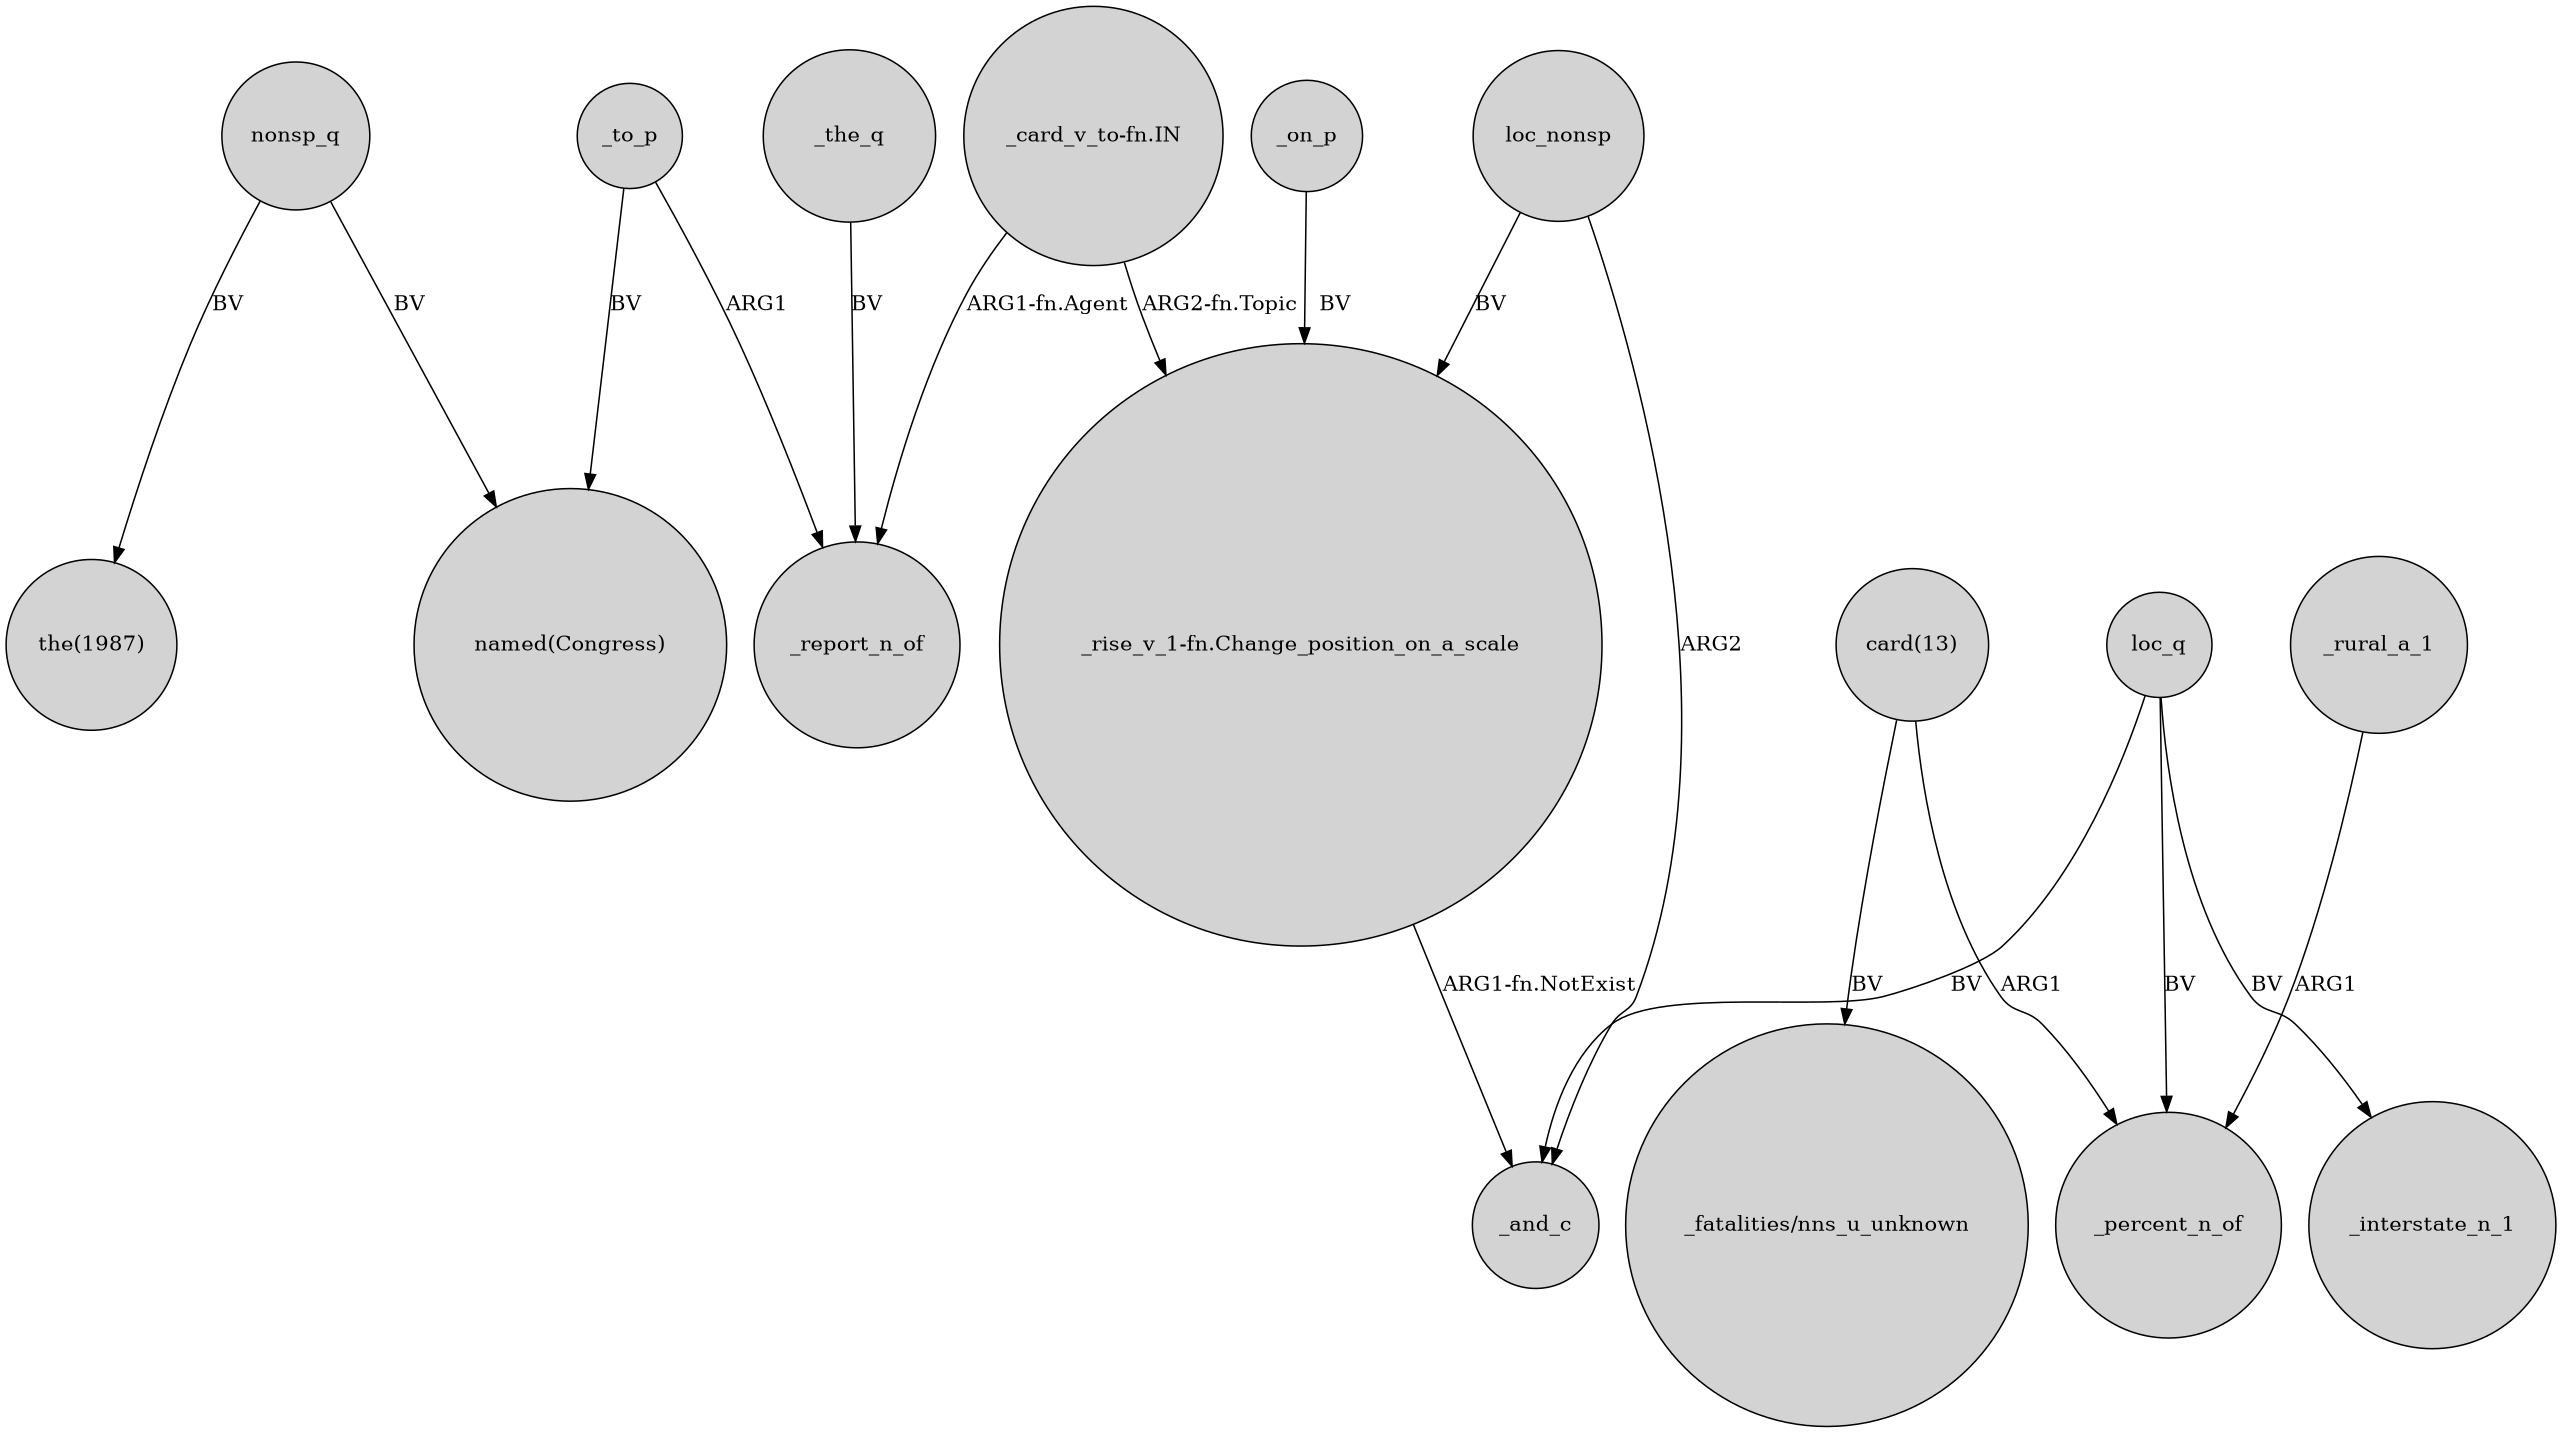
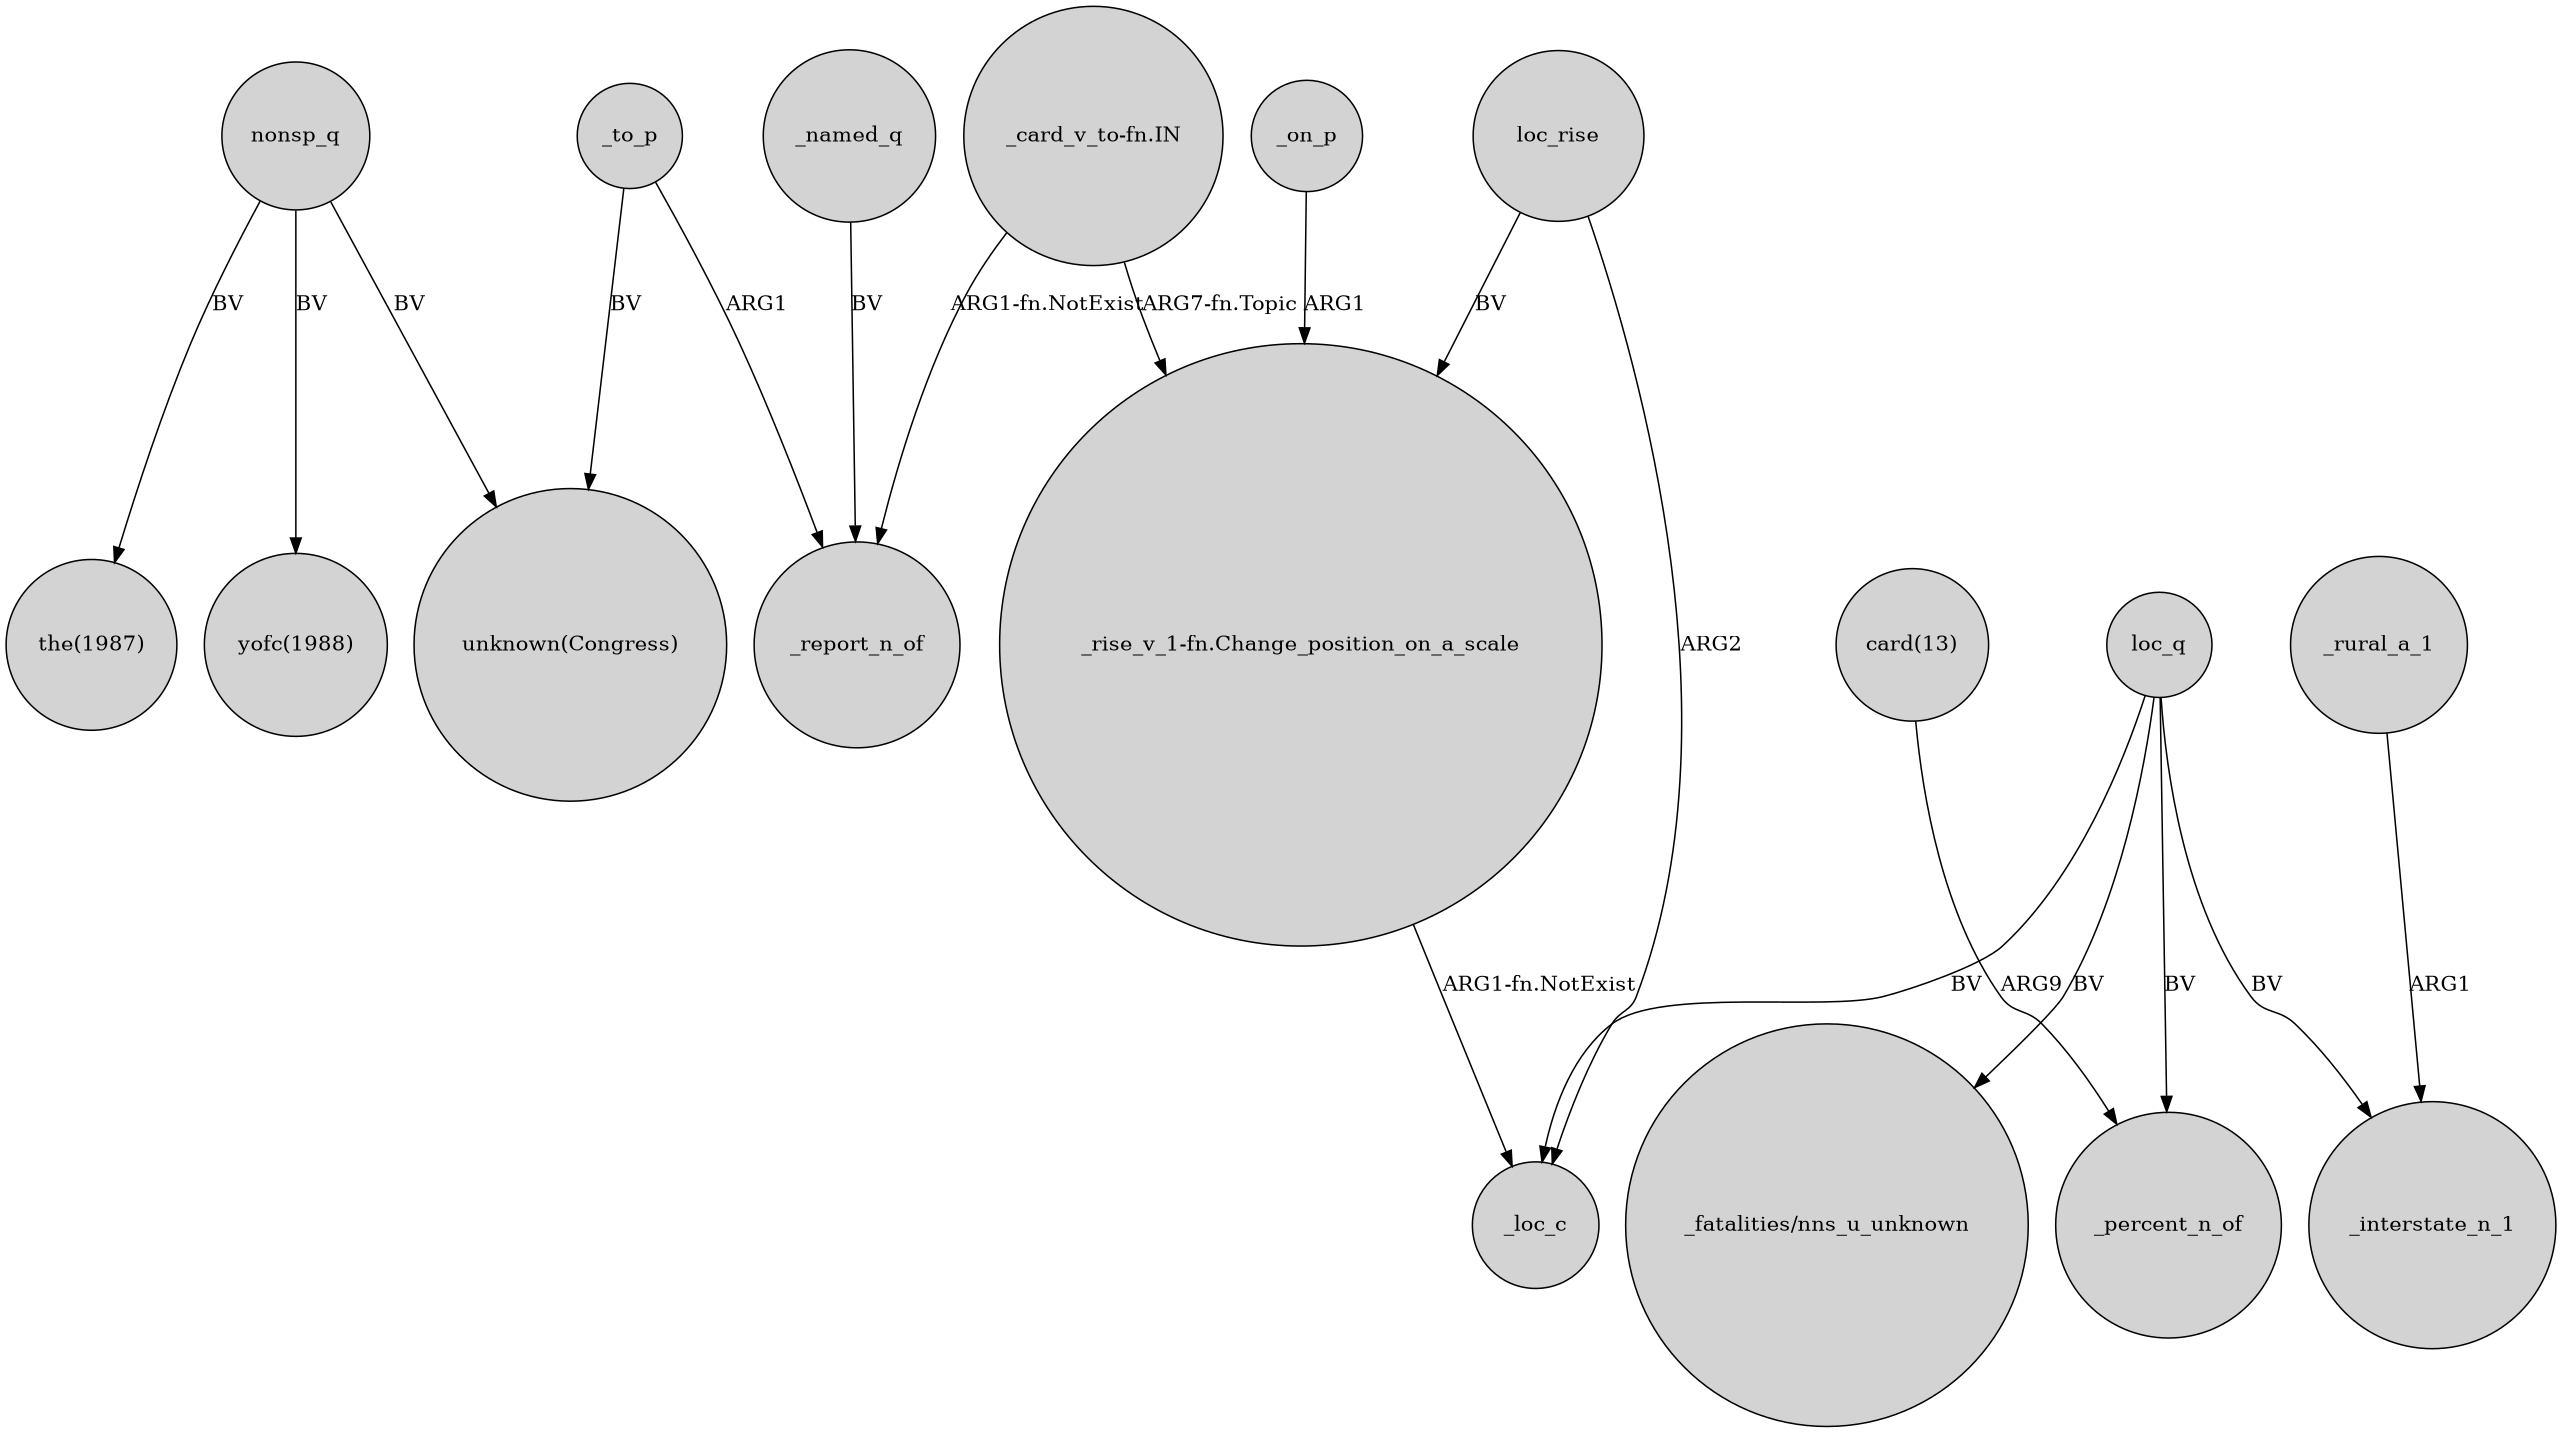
(849, 136) -> (849, 136)
(1559, 136) -> (1559, 136)
(1048, 305) -> (1048, 305)
(1220, 305) -> (1220, 305)
(1335, 305) -> (1335, 305)
none -> (296, 645)
(570, 645) -> (570, 645)
(1869, 864) -> (2105, 905)
(2313, 928) -> (2403, 909)
(2032, 985) -> (2032, 985)
(1536, 1225) -> (1536, 1225)
